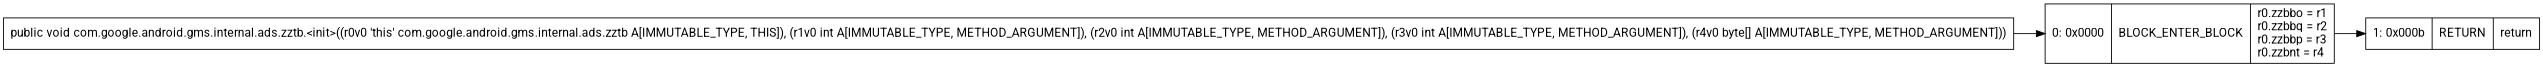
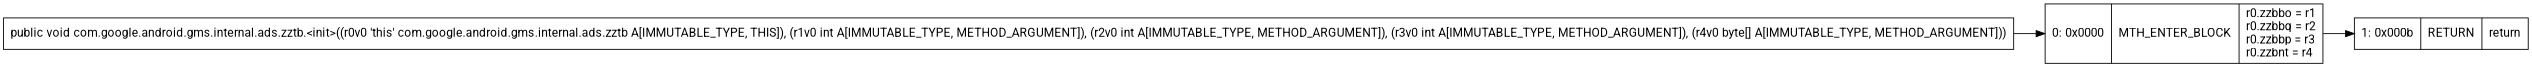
(2181, 33) -> (2175, 33)
